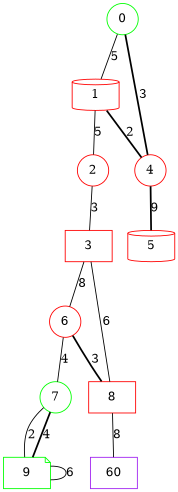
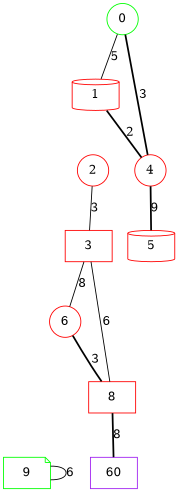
(94, 133) -> none
(56, 397) -> none
(113, 435) -> (113, 435)
